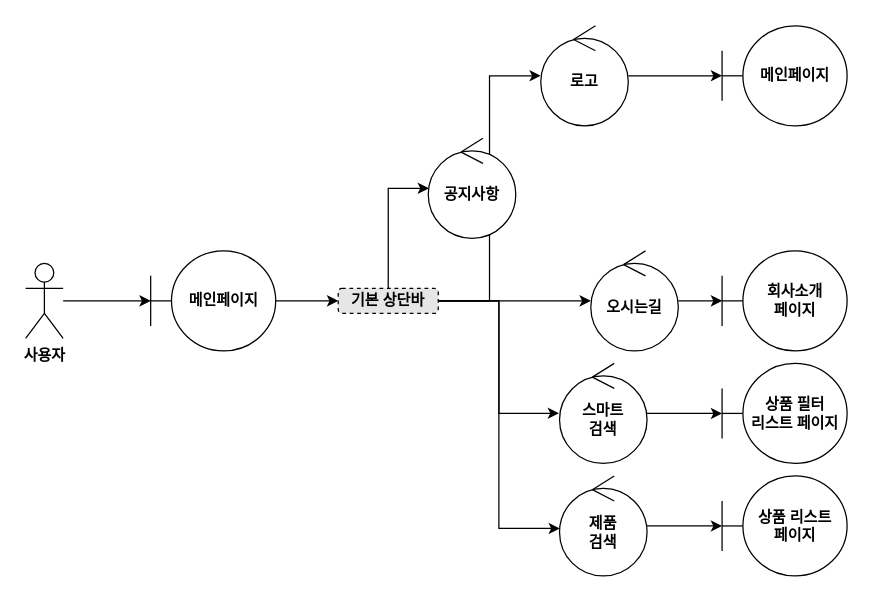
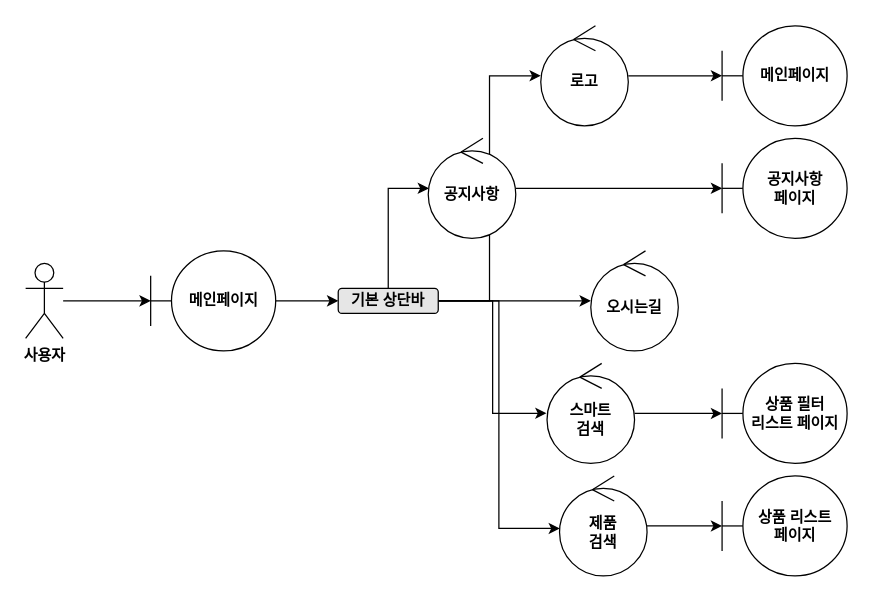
none -> (615, 188)
none -> (784, 188)
(388, 301) -> (388, 301)
(702, 301) -> none
(784, 301) -> none
(603, 413) -> (591, 413)
